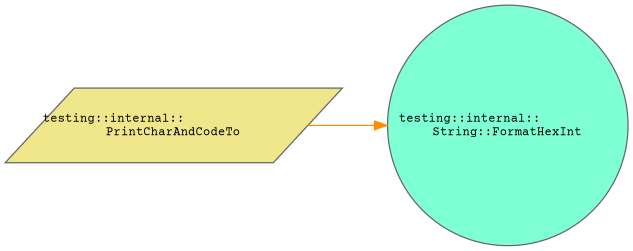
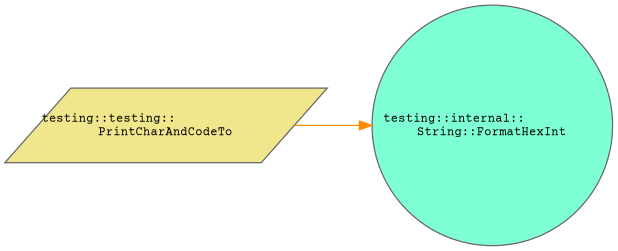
(174, 125) -> (166, 125)
